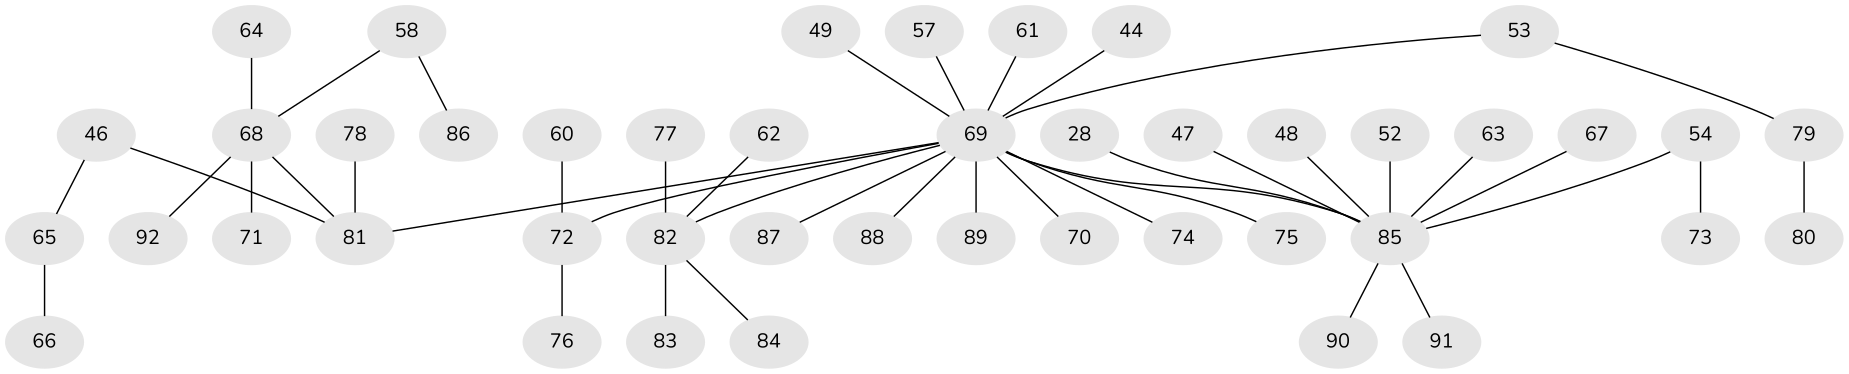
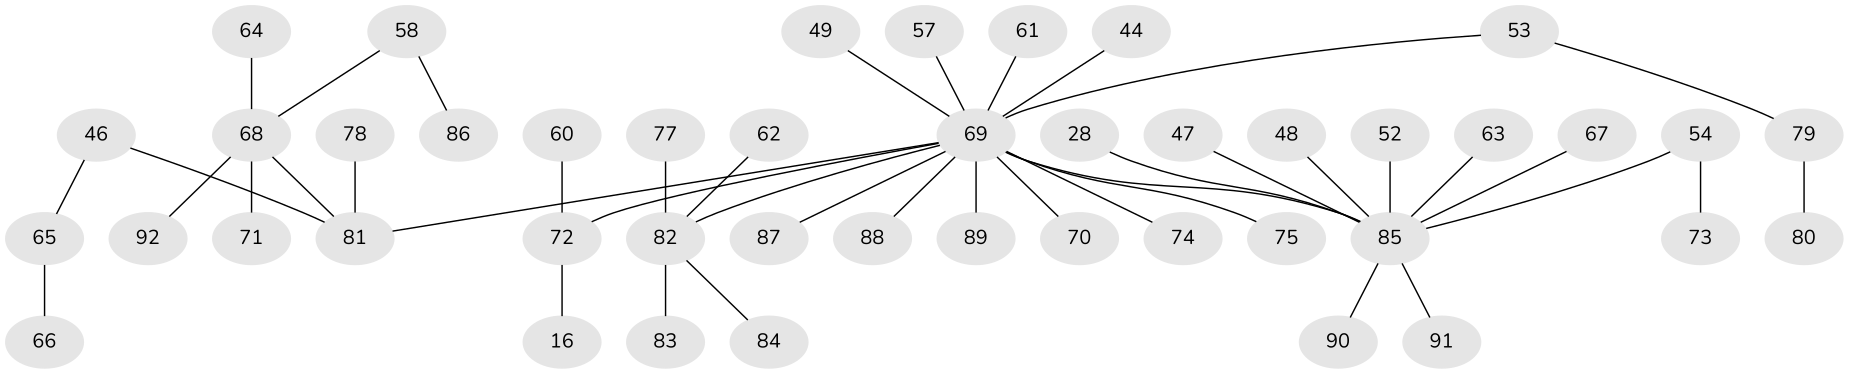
(562, 342) -> (562, 342)
